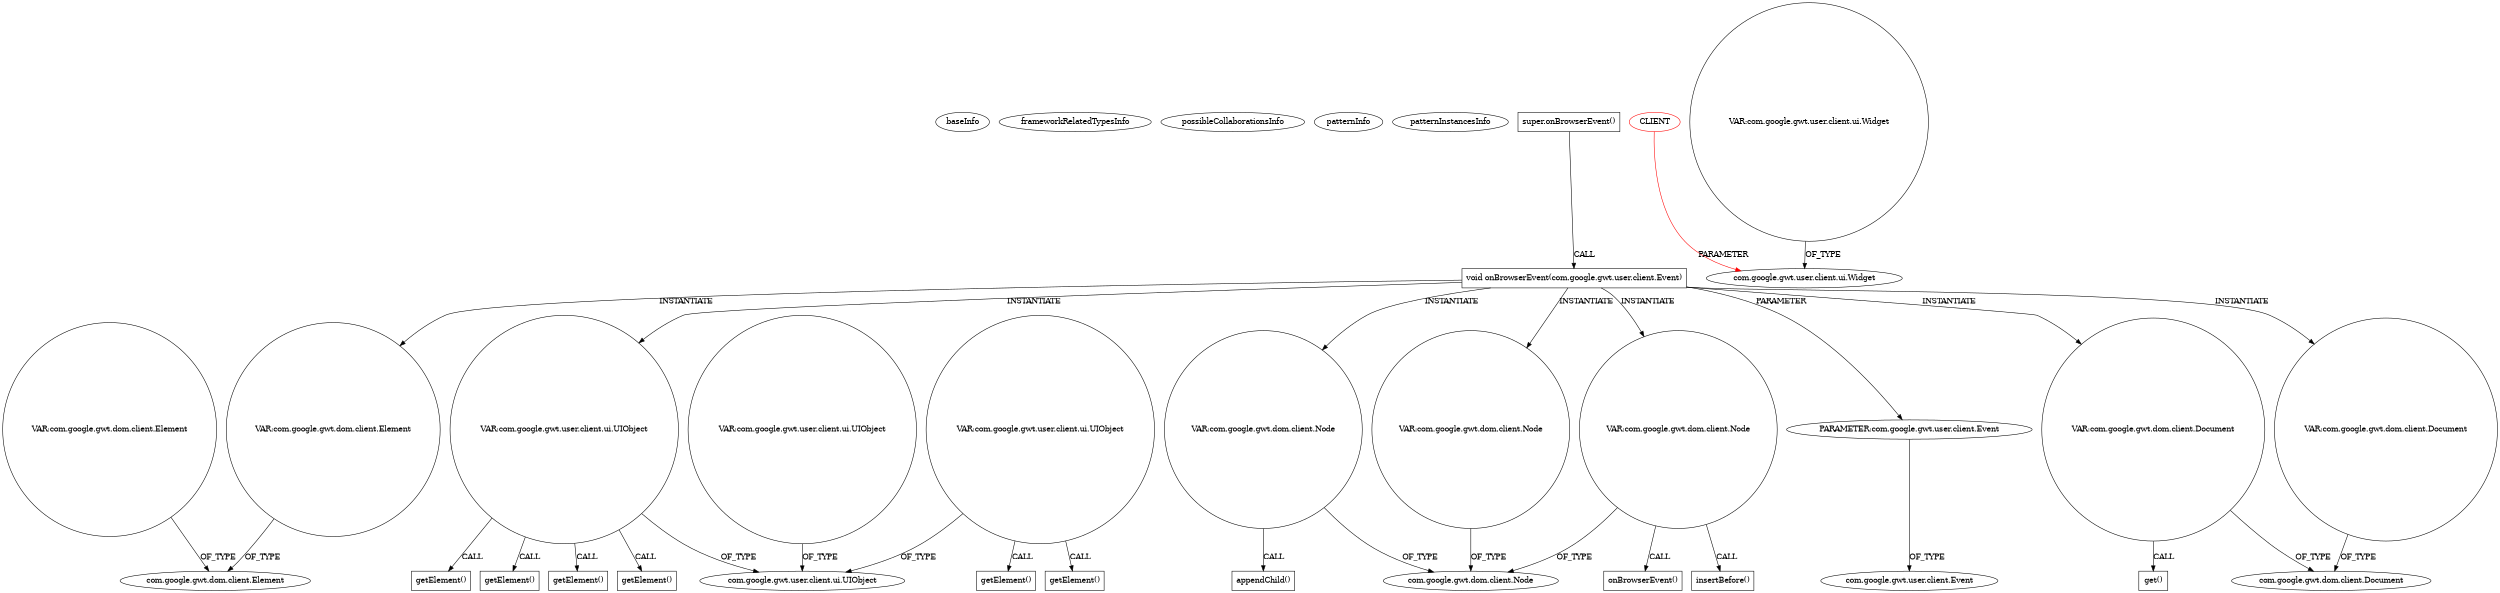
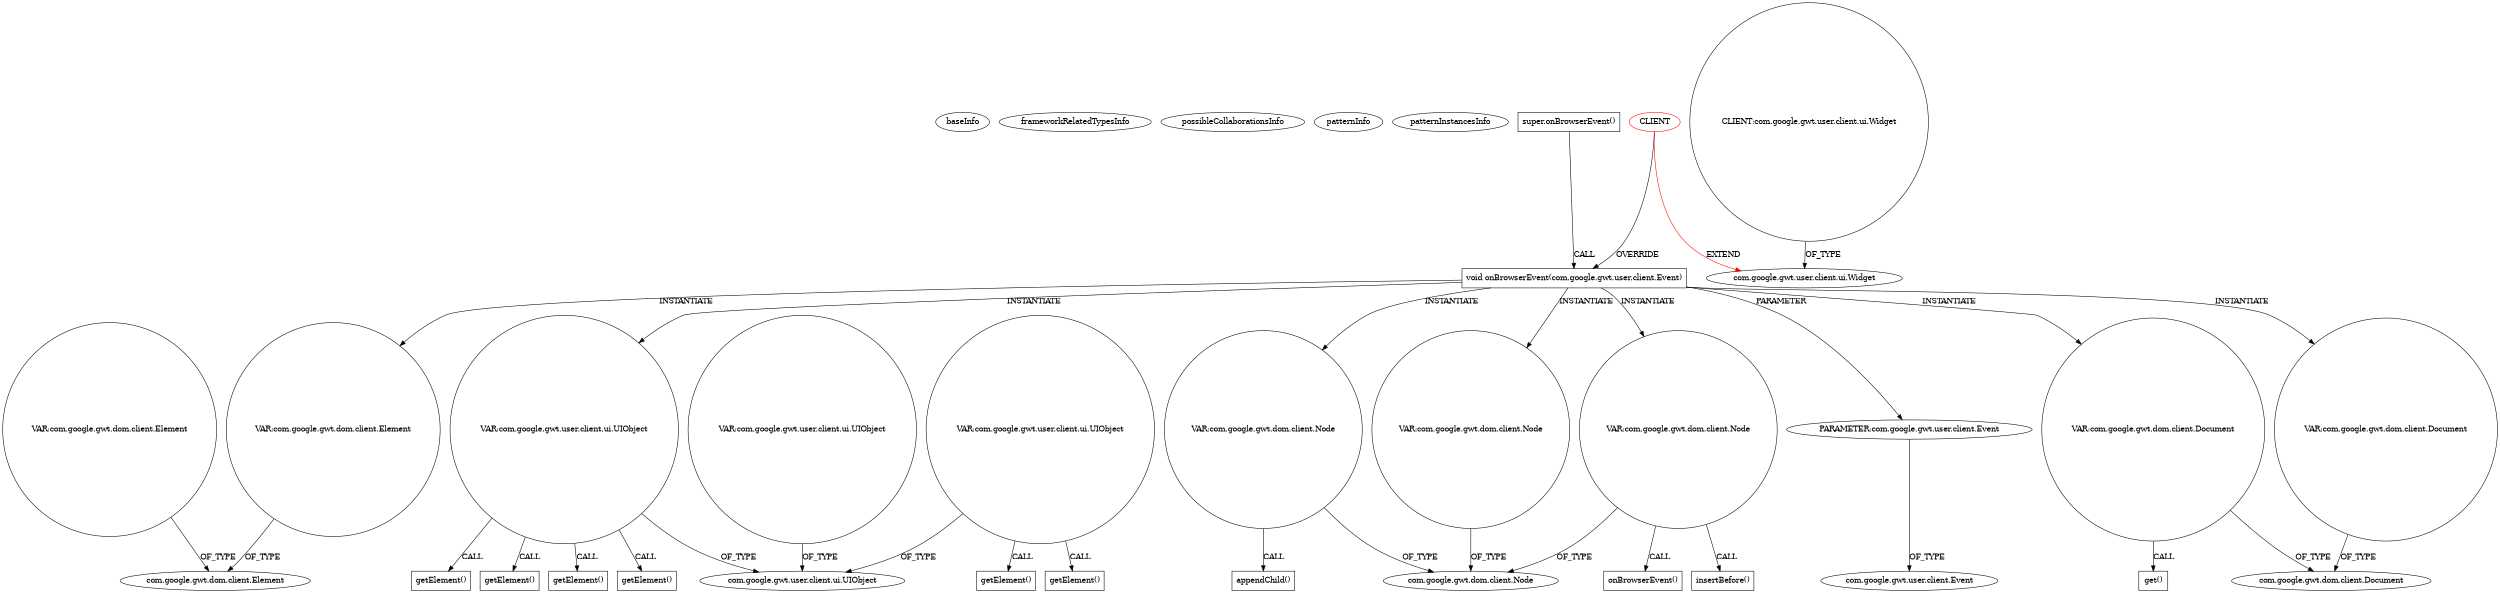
(1809, 122) -> (1809, 122)
none -> (1641, 206)
(1723, 255) -> (1723, 255)
